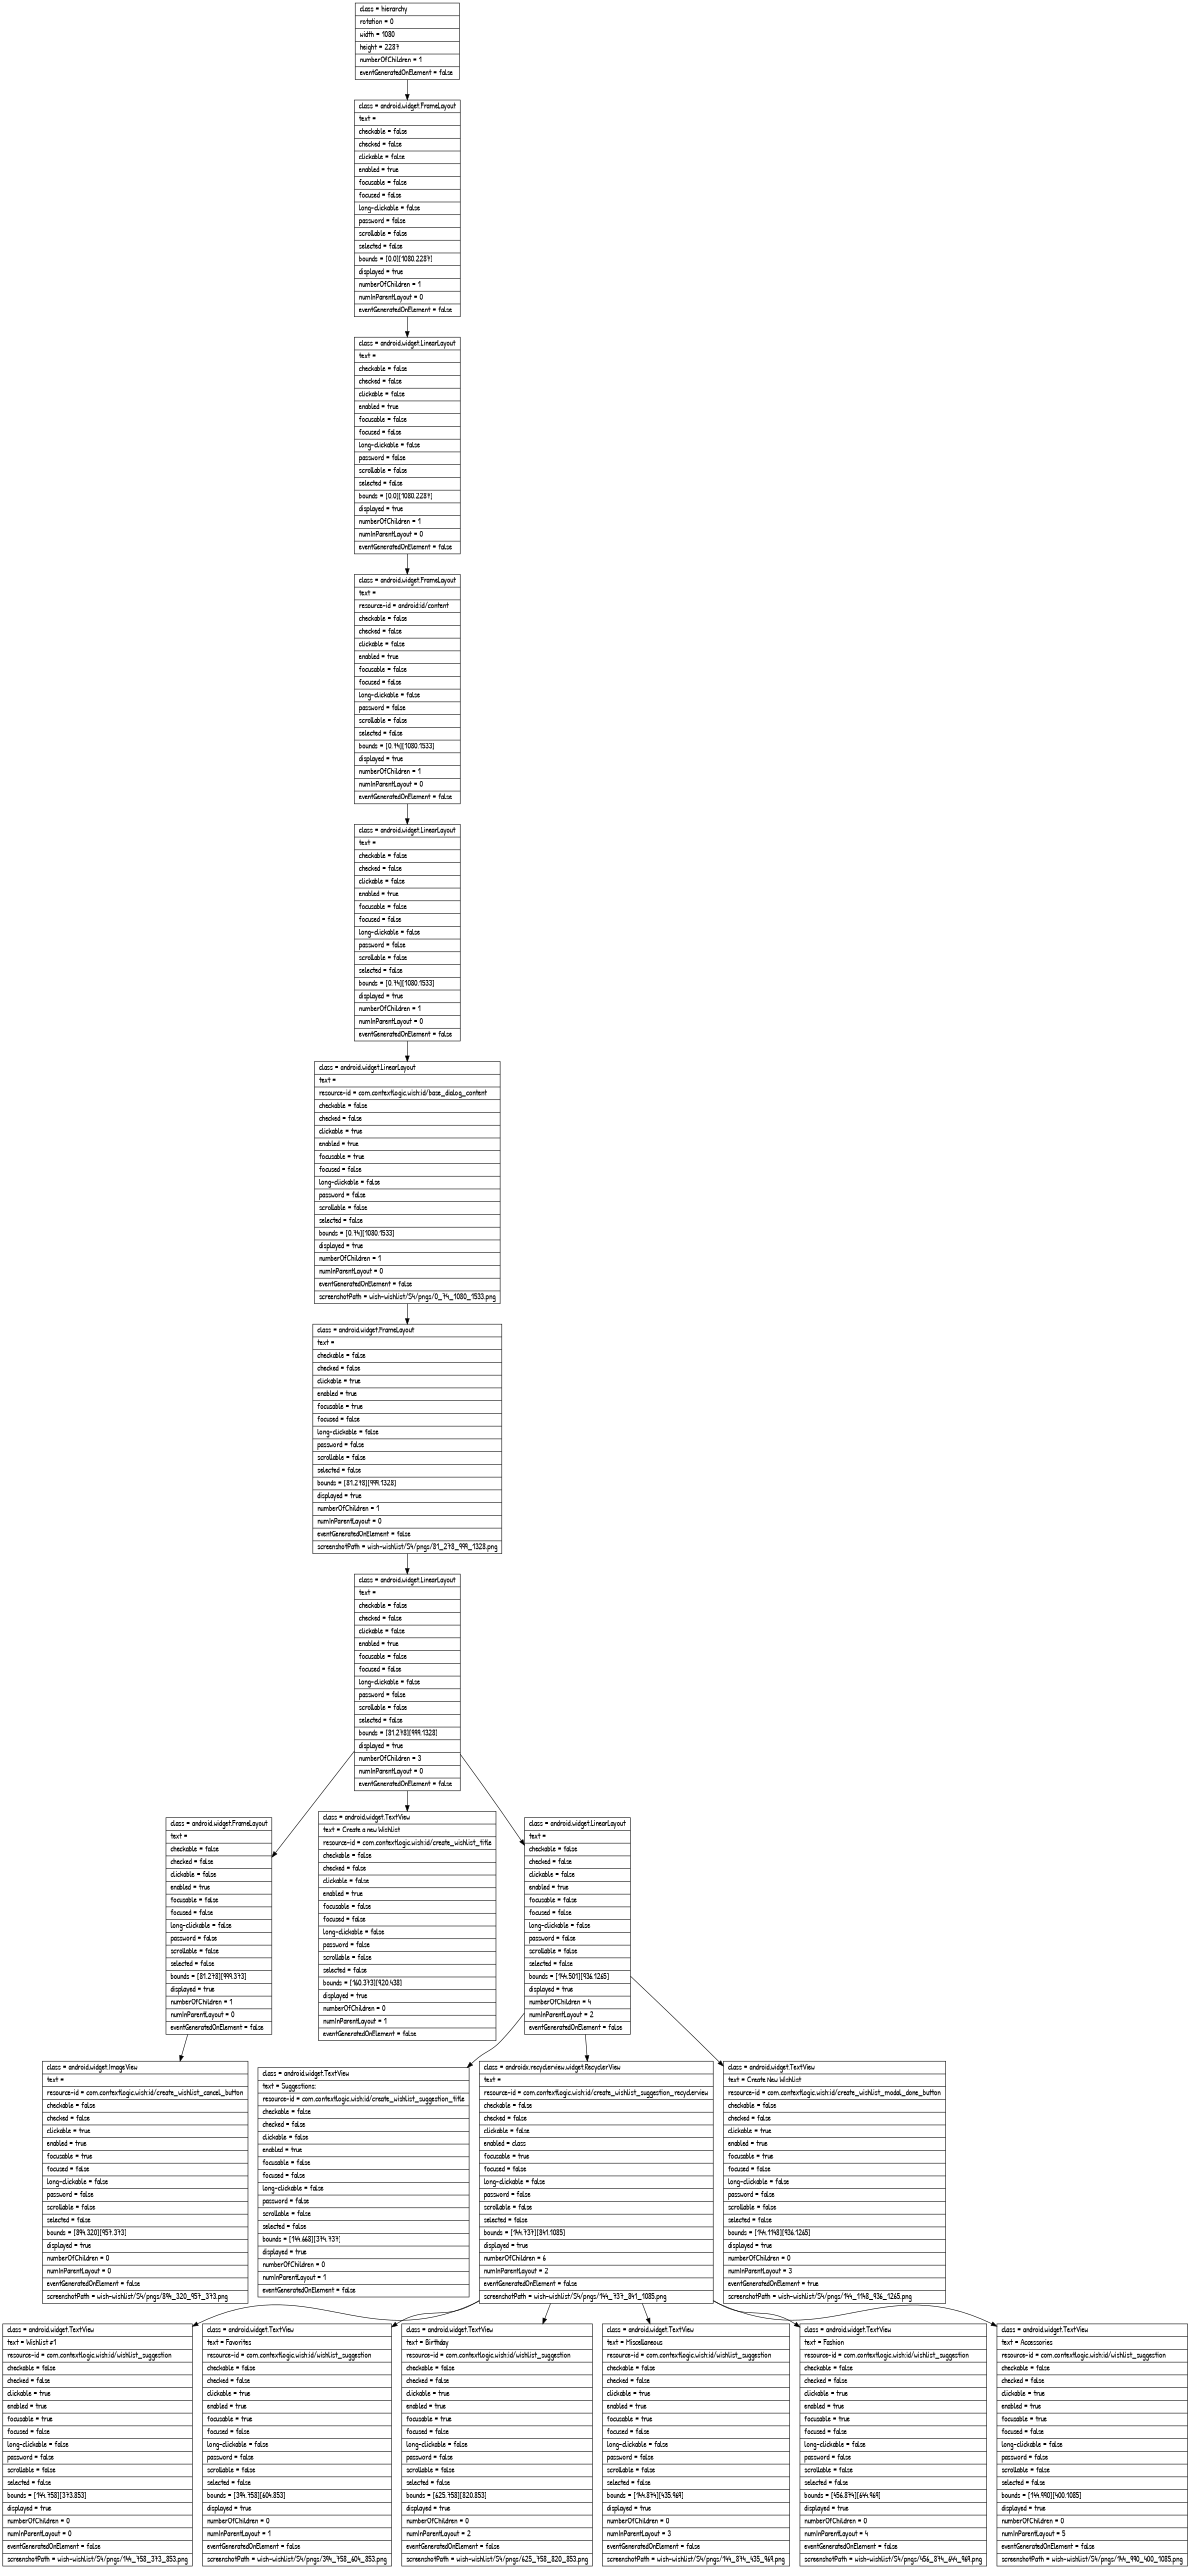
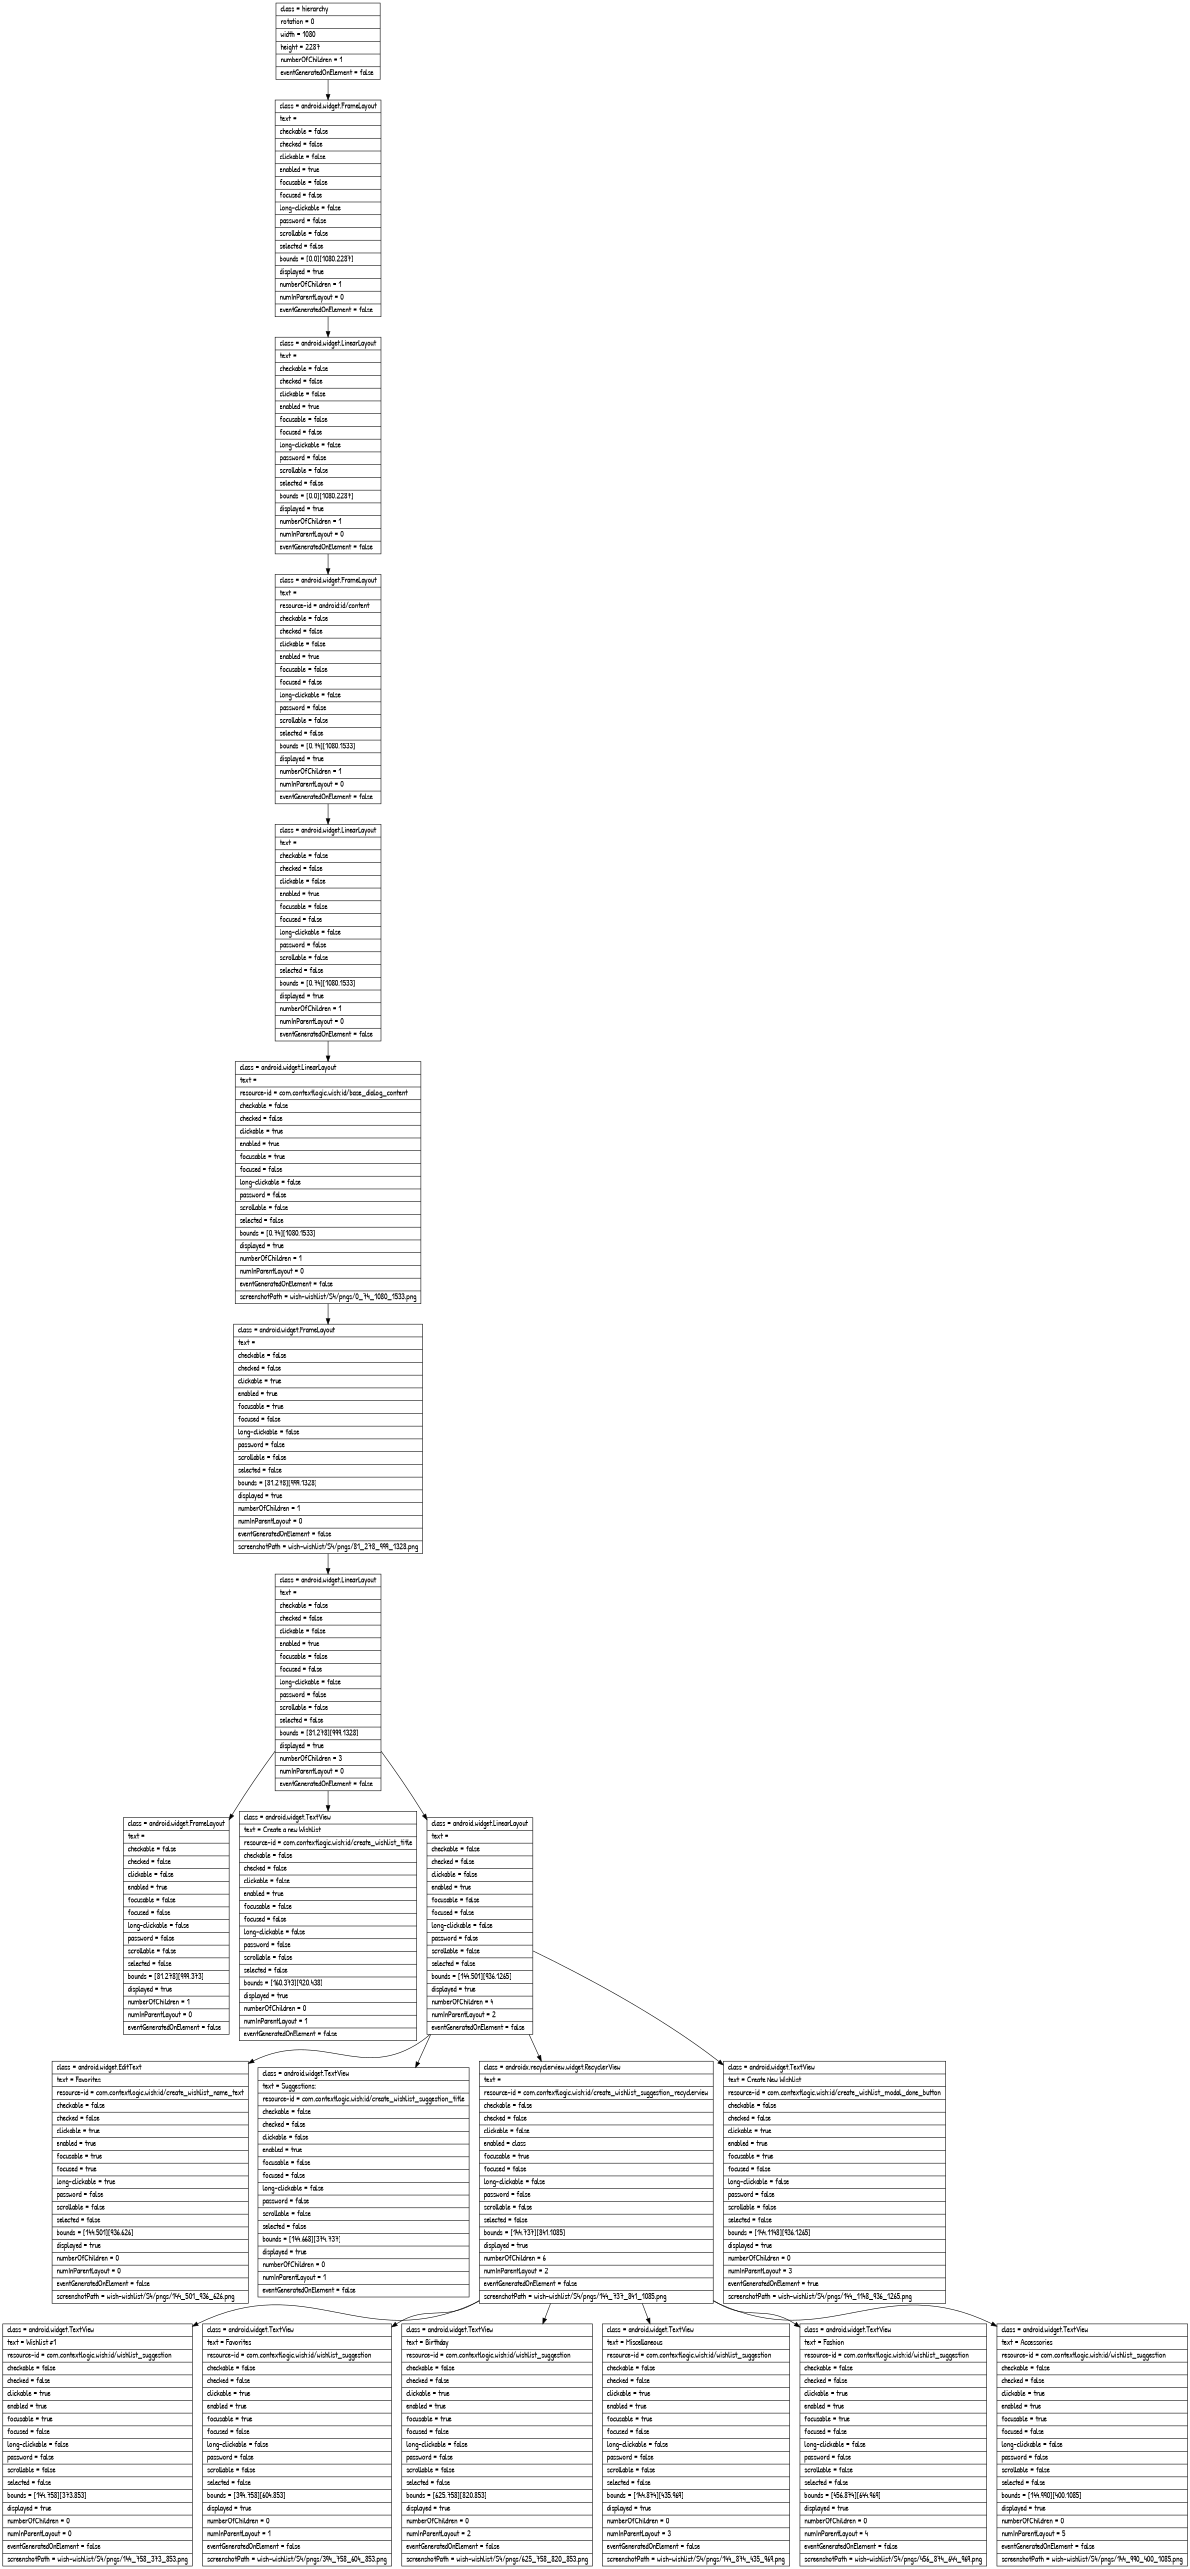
(145, 2182) -> none
none -> (150, 2182)
